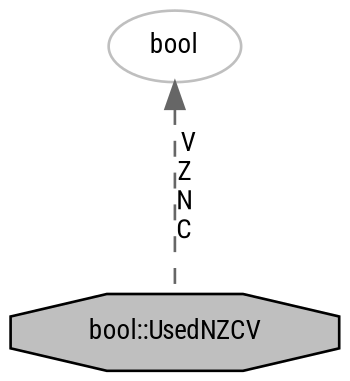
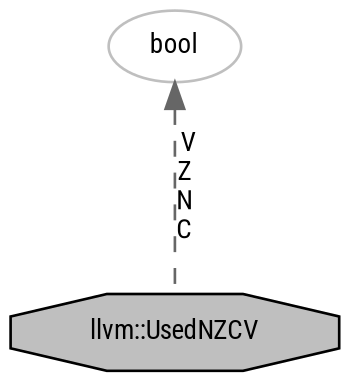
(175, 332) -> (175, 332)
